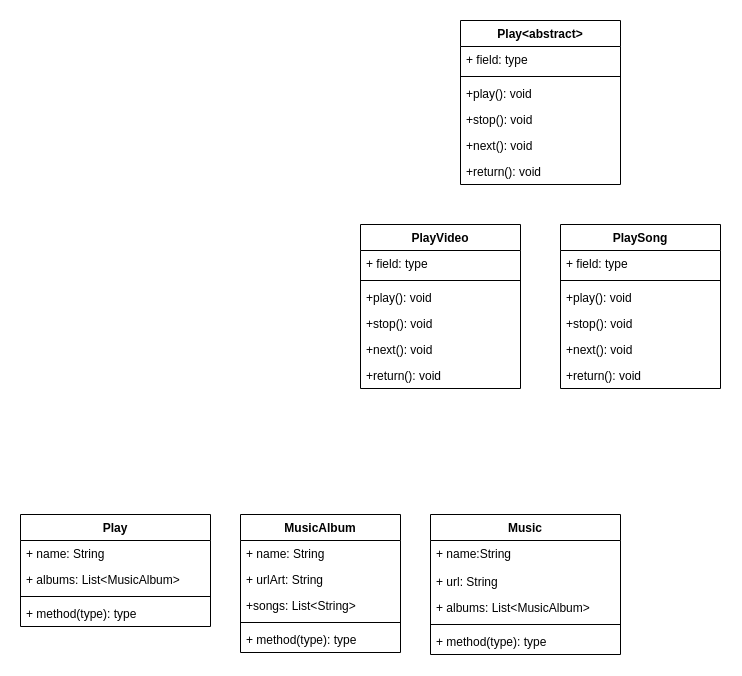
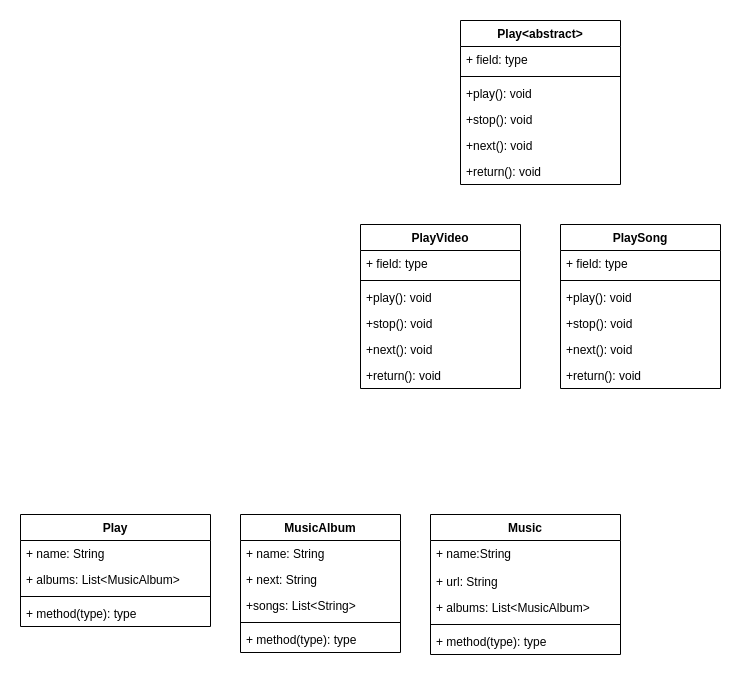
(292, 581) -> (287, 581)
